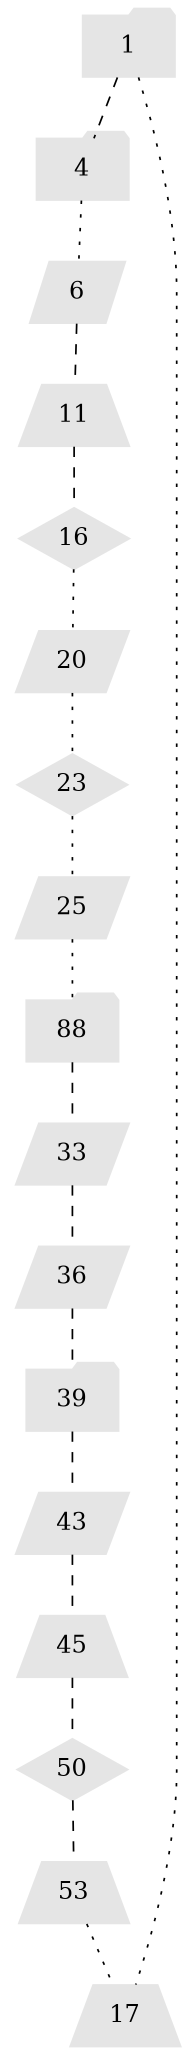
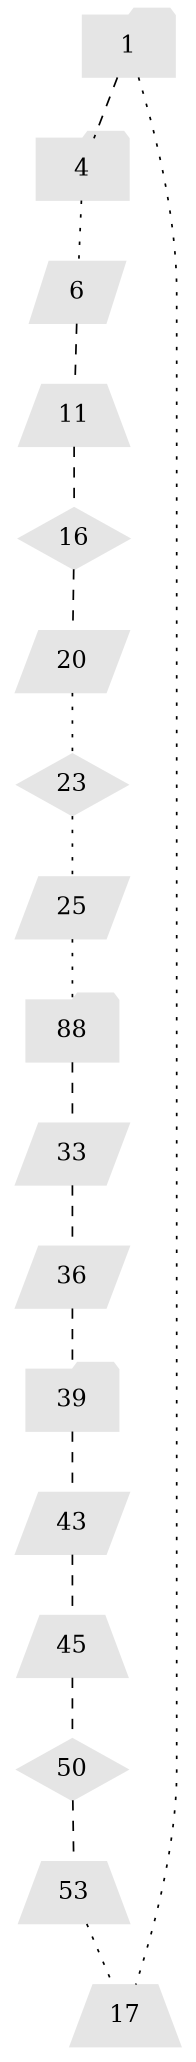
(73, 600) -> (73, 600)
